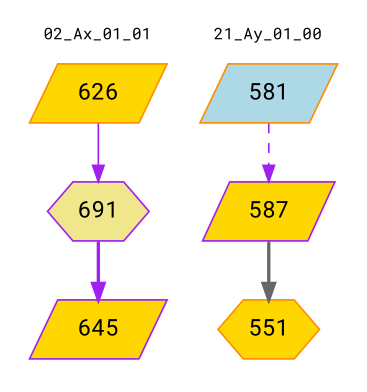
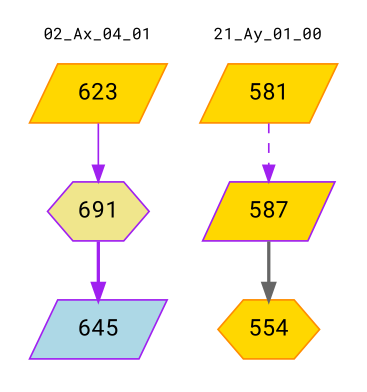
(98, 35) -> (98, 35)
(98, 93) -> (98, 93)
(269, 93) -> (269, 93)
(98, 329) -> (98, 329)
(269, 329) -> (269, 329)
